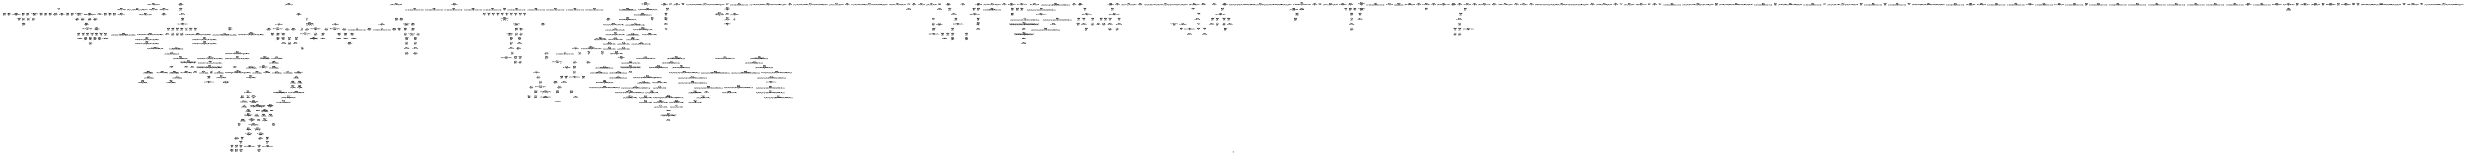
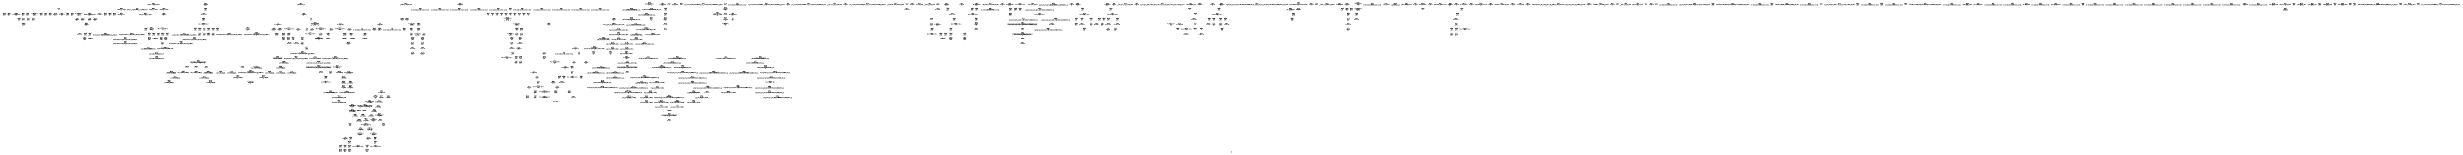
none -> (209, 34)
